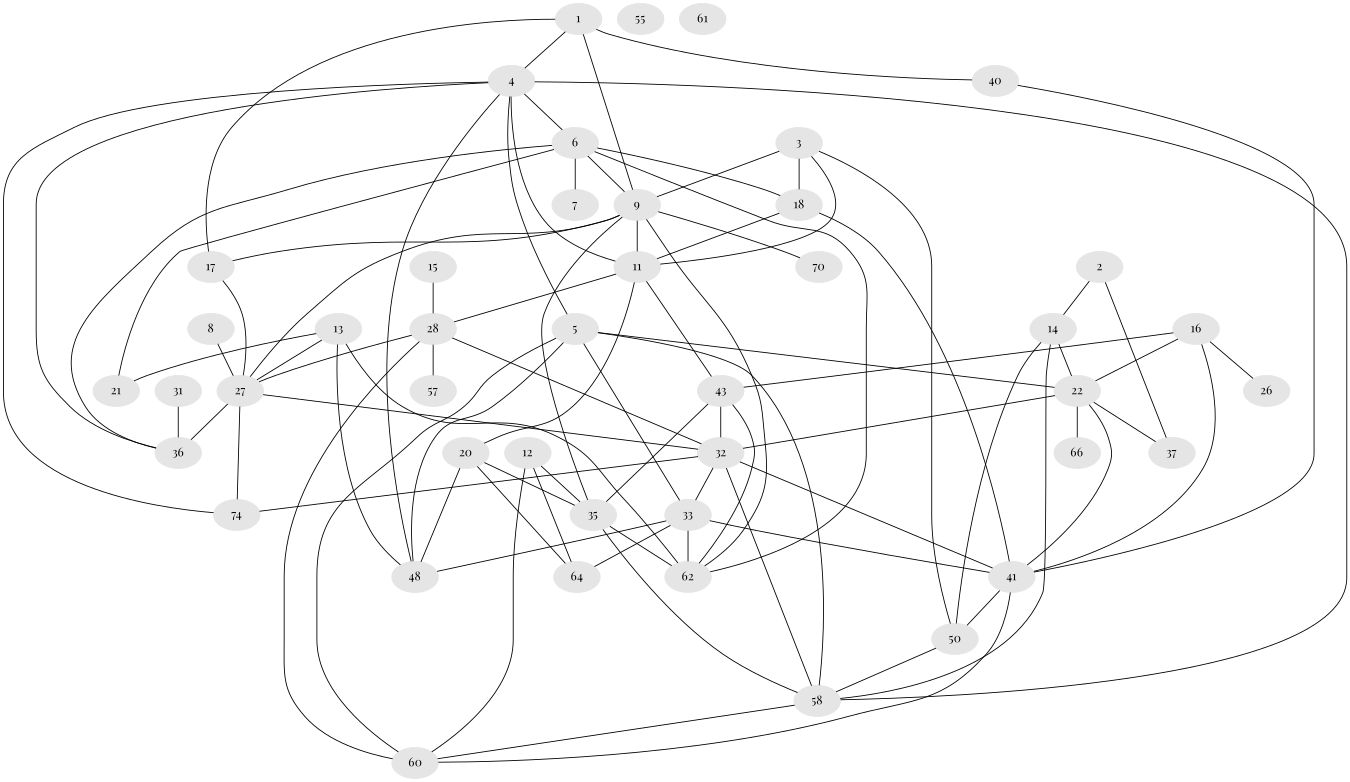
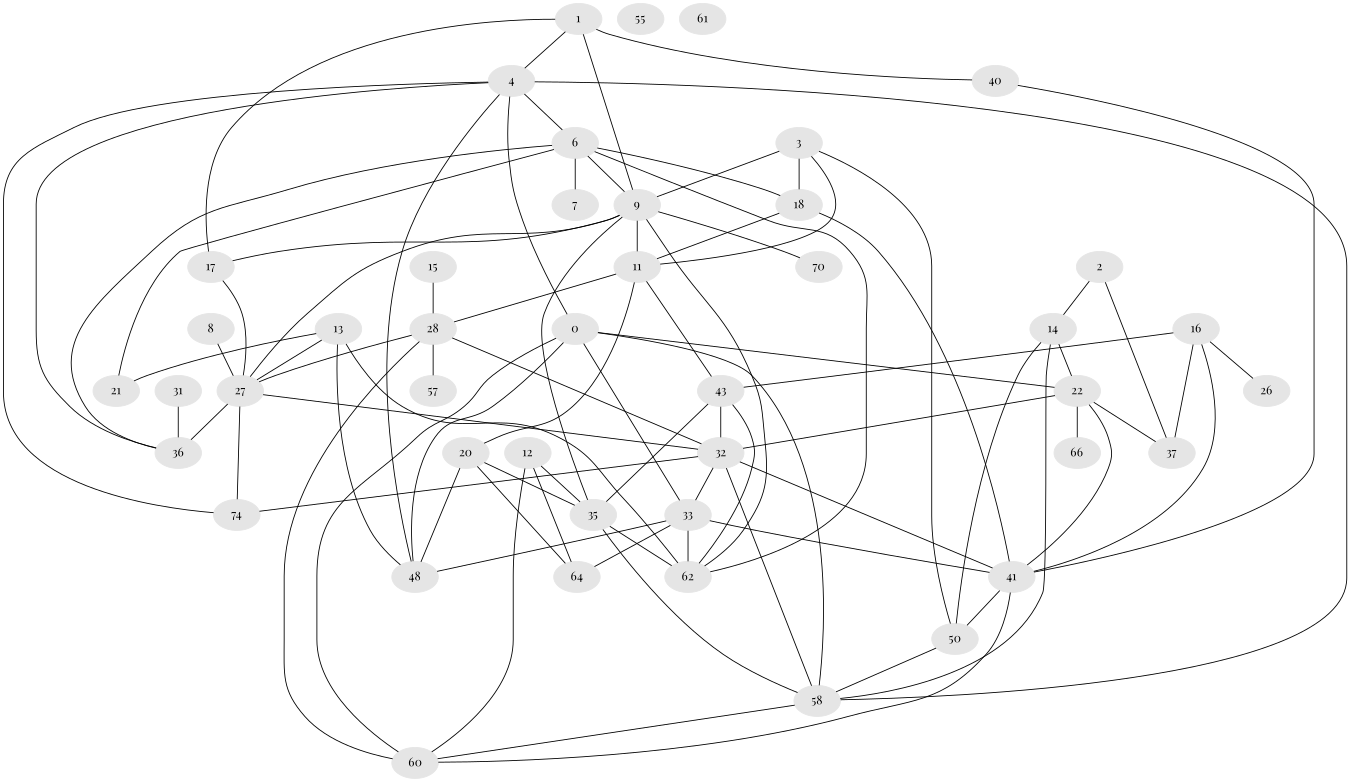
(532, 200) -> none
(575, 329) -> (575, 329)
(1141, 358) -> (1184, 391)
